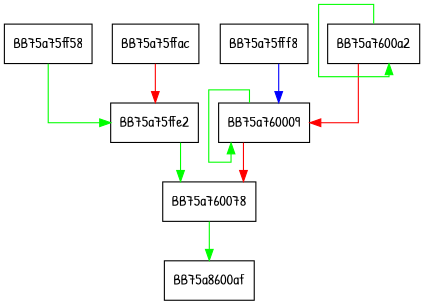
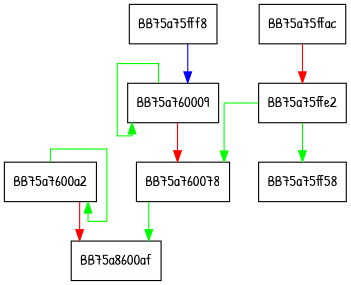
(358, 112) -> (80, 216)
(48, 119) -> (302, 137)
